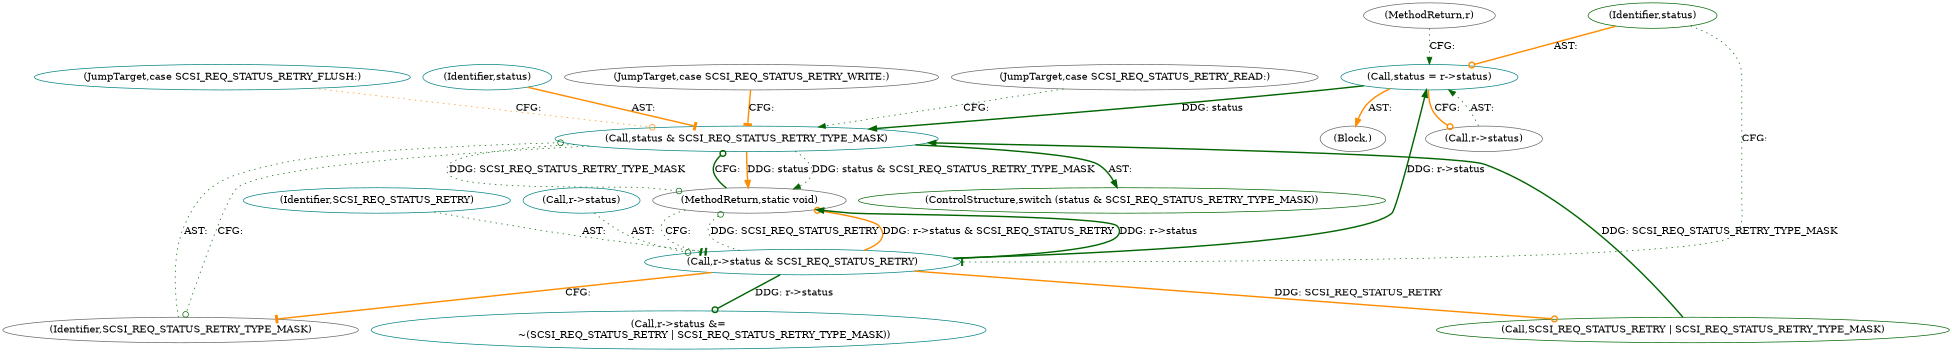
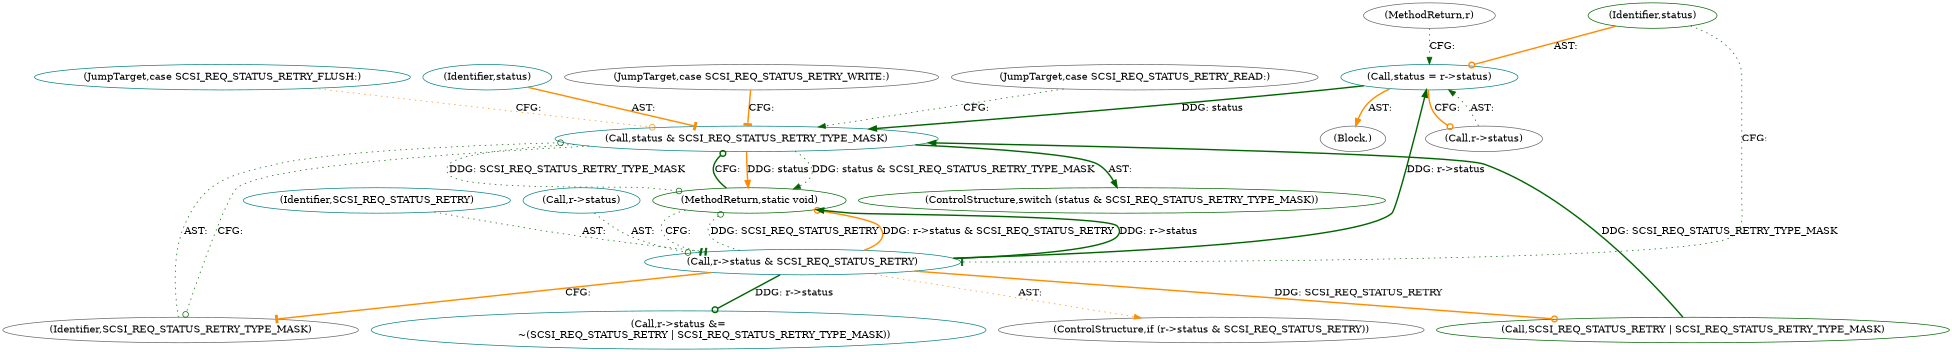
(749, 200) -> (749, 200)
none -> (1211, 330)
